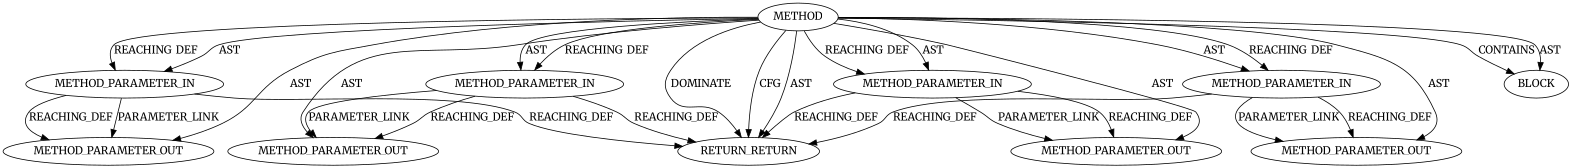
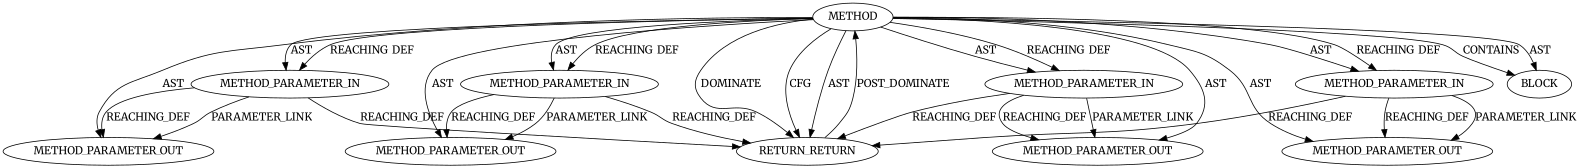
none -> (854, 93)
